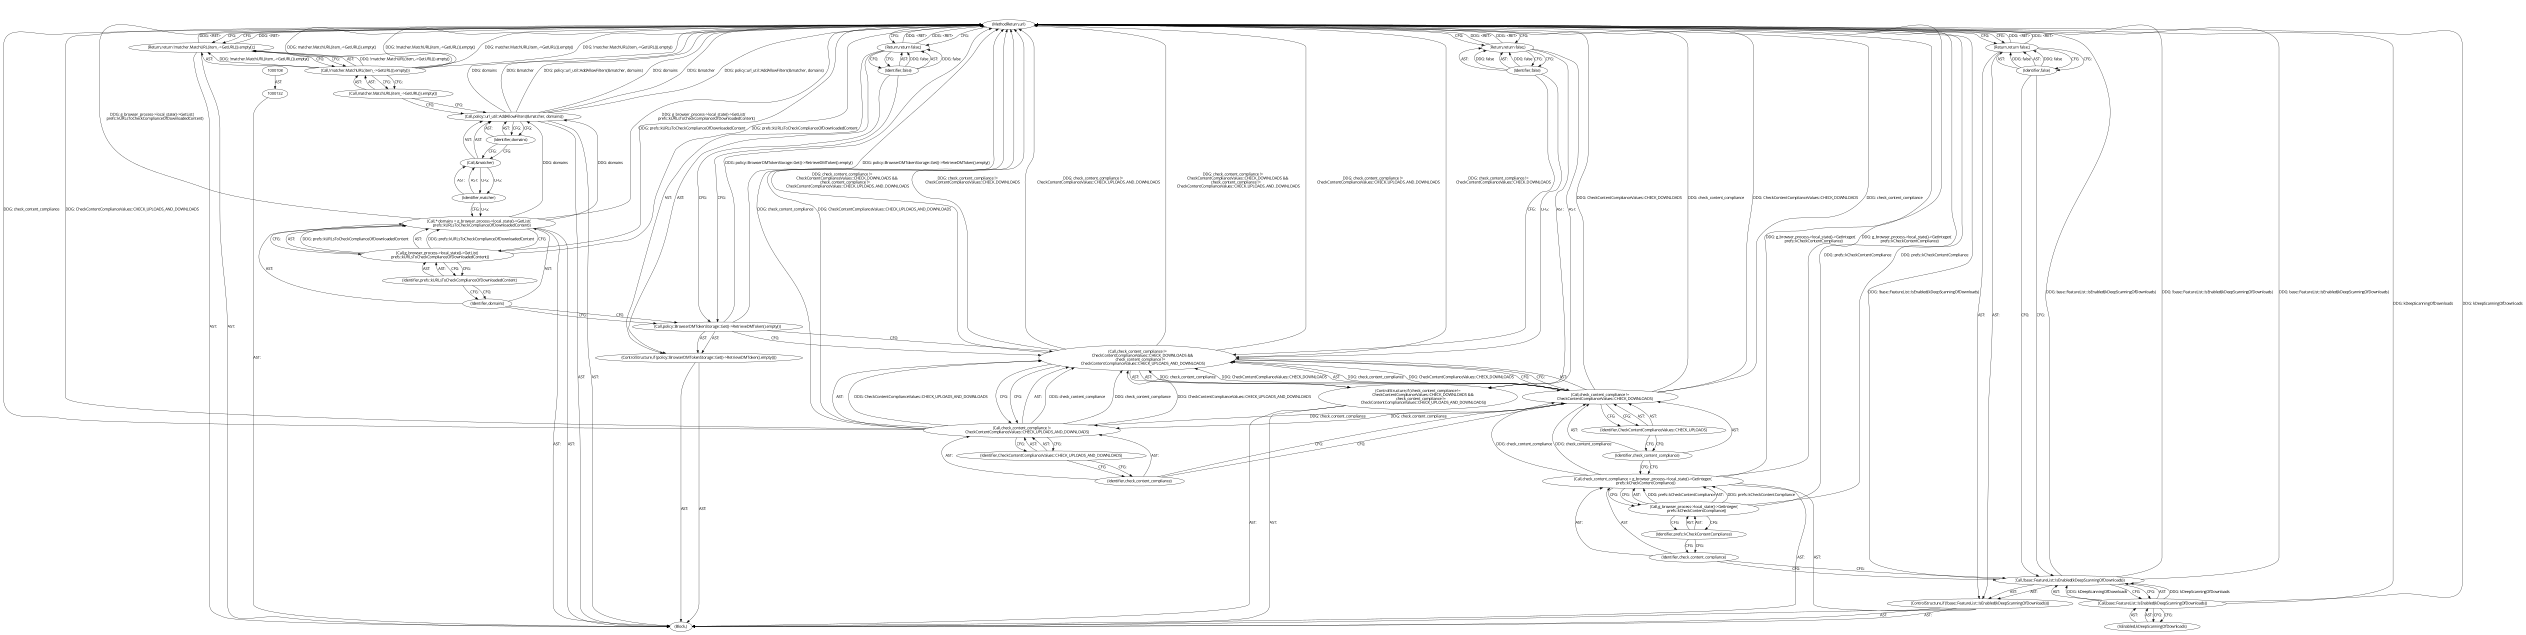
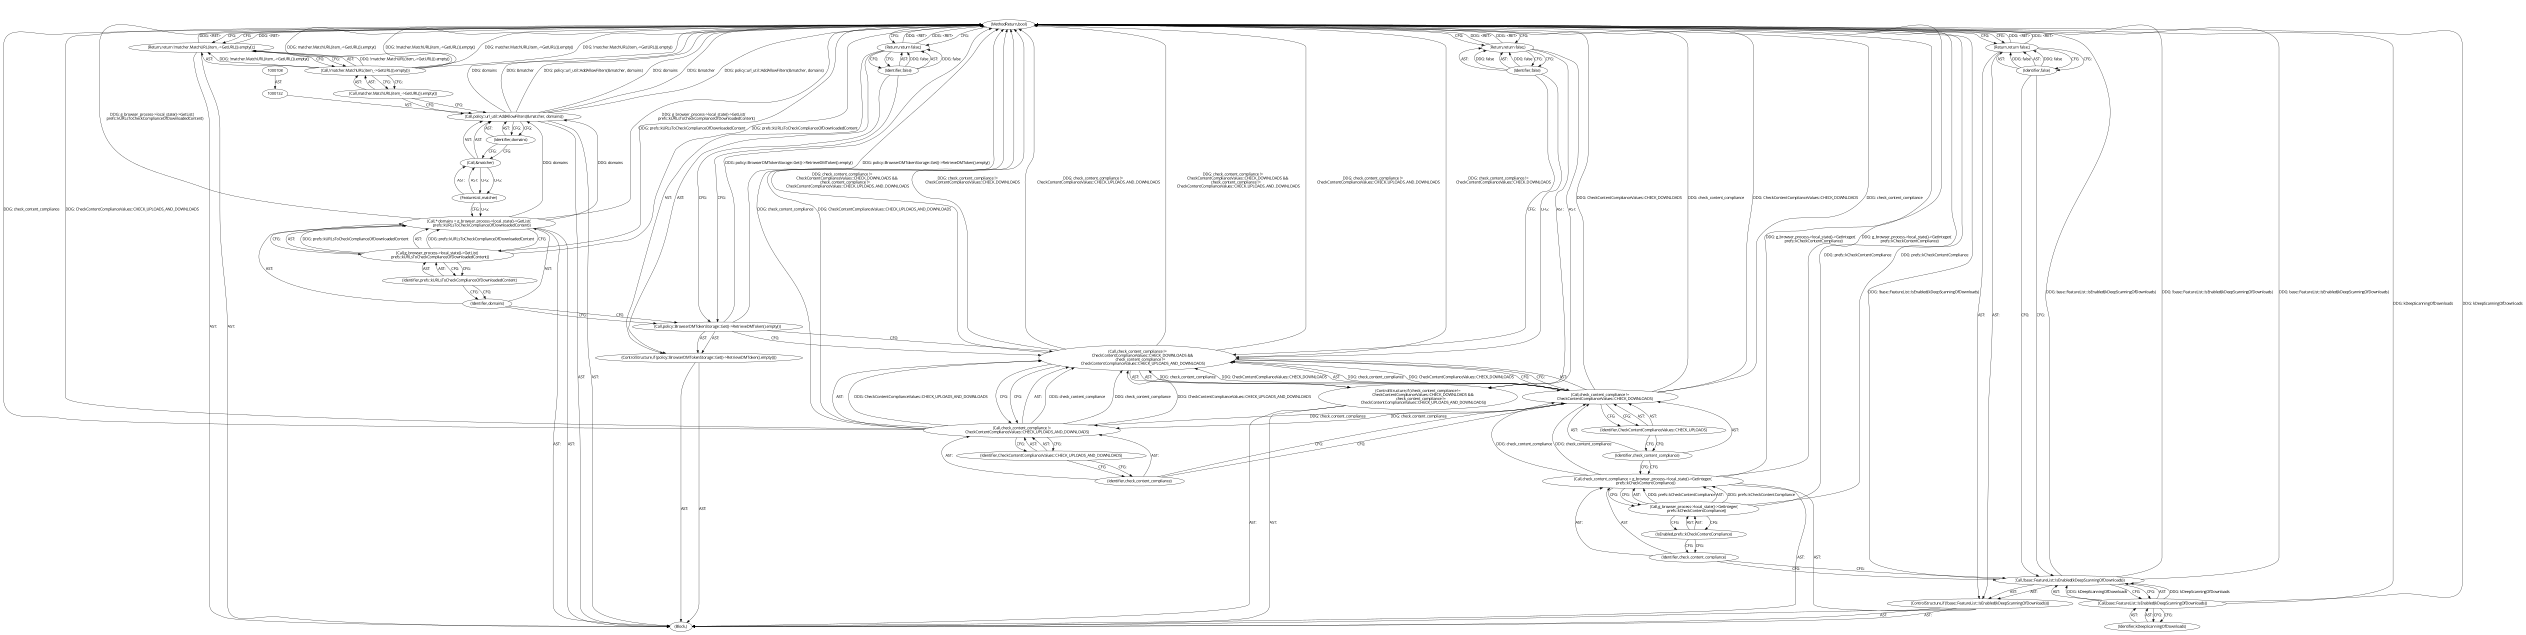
(1009, 25) -> (1009, 25)
(479, 198) -> (479, 198)
(1694, 534) -> (1694, 534)
(253, 556) -> (378, 105)
(2152, 627) -> (2152, 627)
